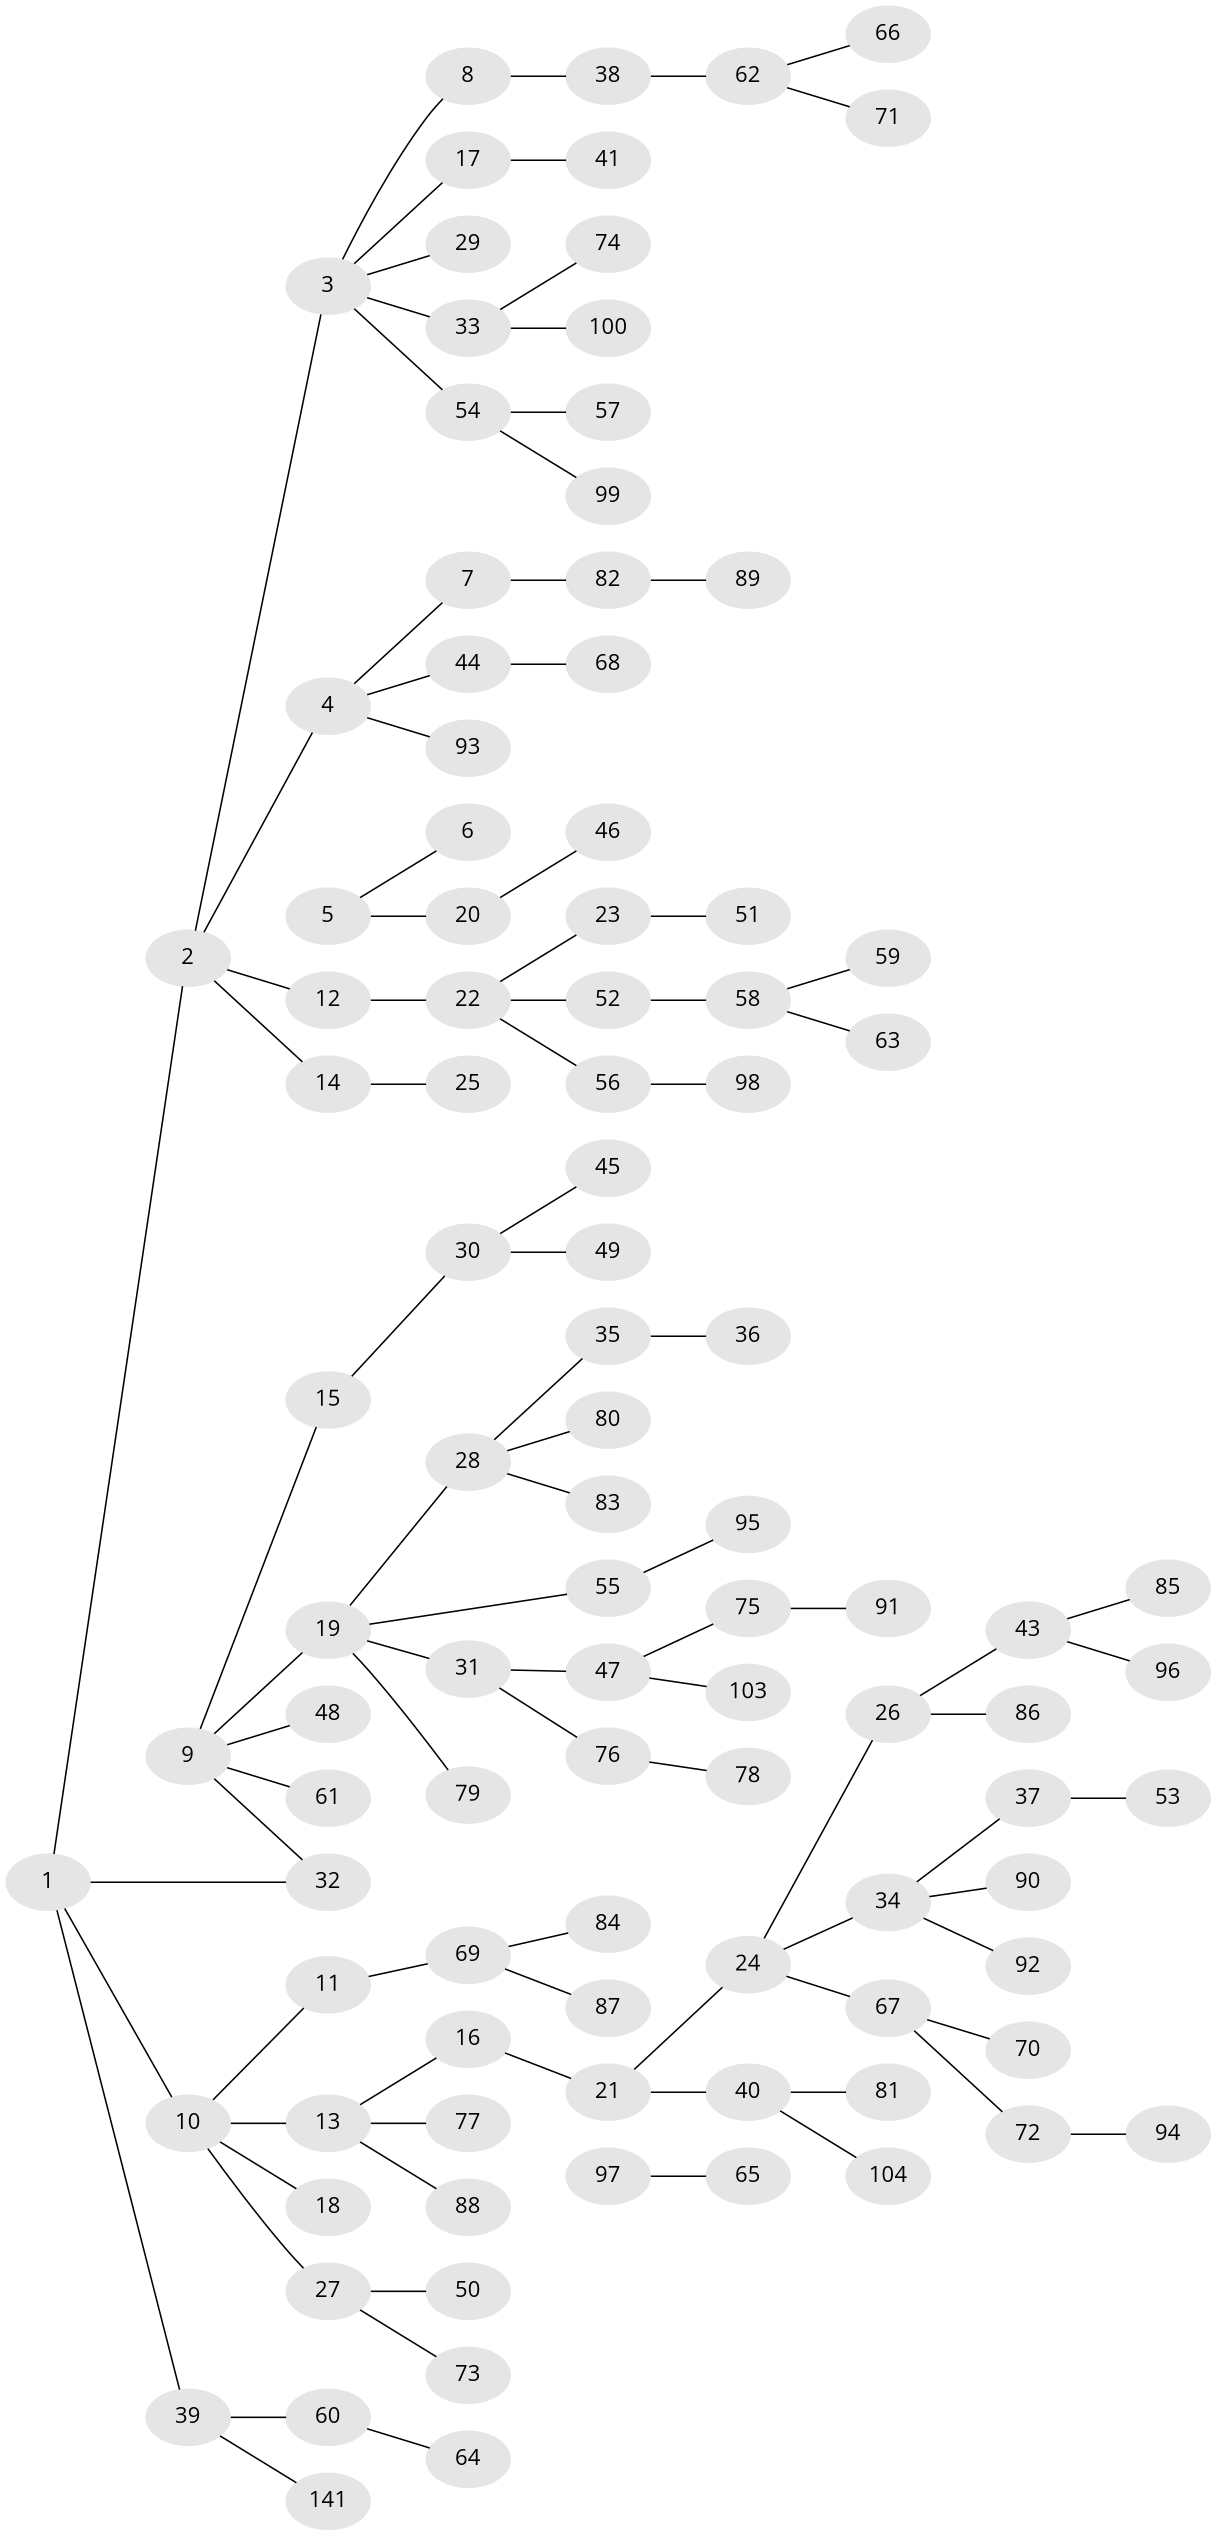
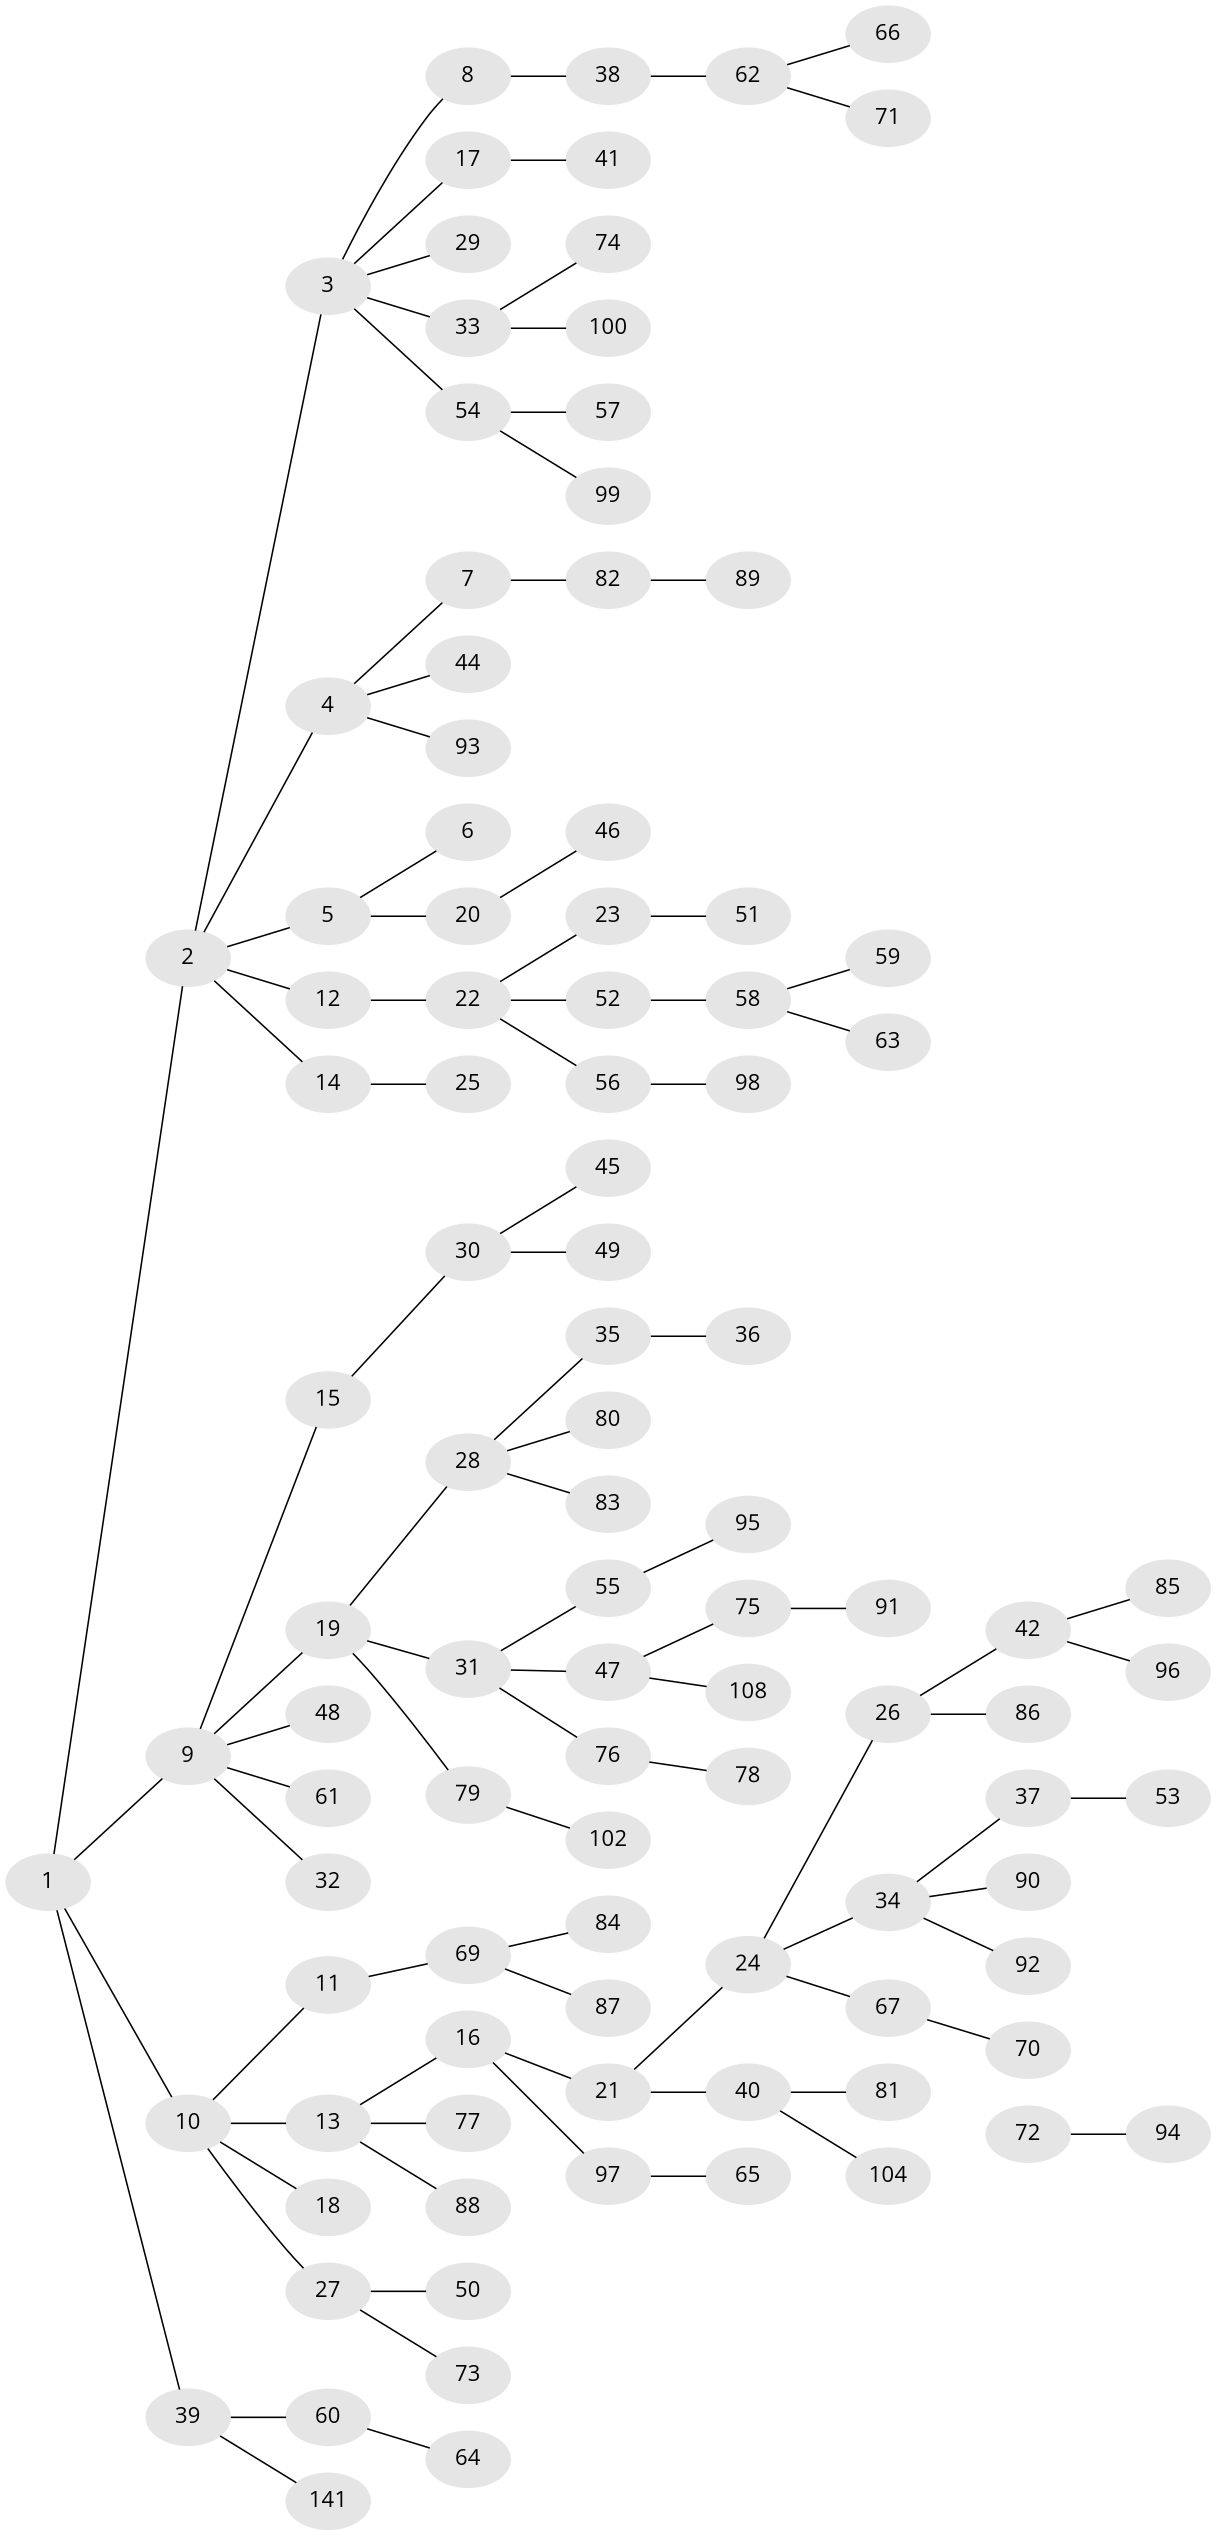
(608, 664) -> none
none -> (258, 937)
(468, 1609) -> (538, 1629)
(1028, 1630) -> (1028, 1630)
(748, 1692) -> (748, 1692)
none -> (608, 1840)
(188, 1882) -> (118, 1819)
(958, 2071) -> none
none -> (538, 2108)
